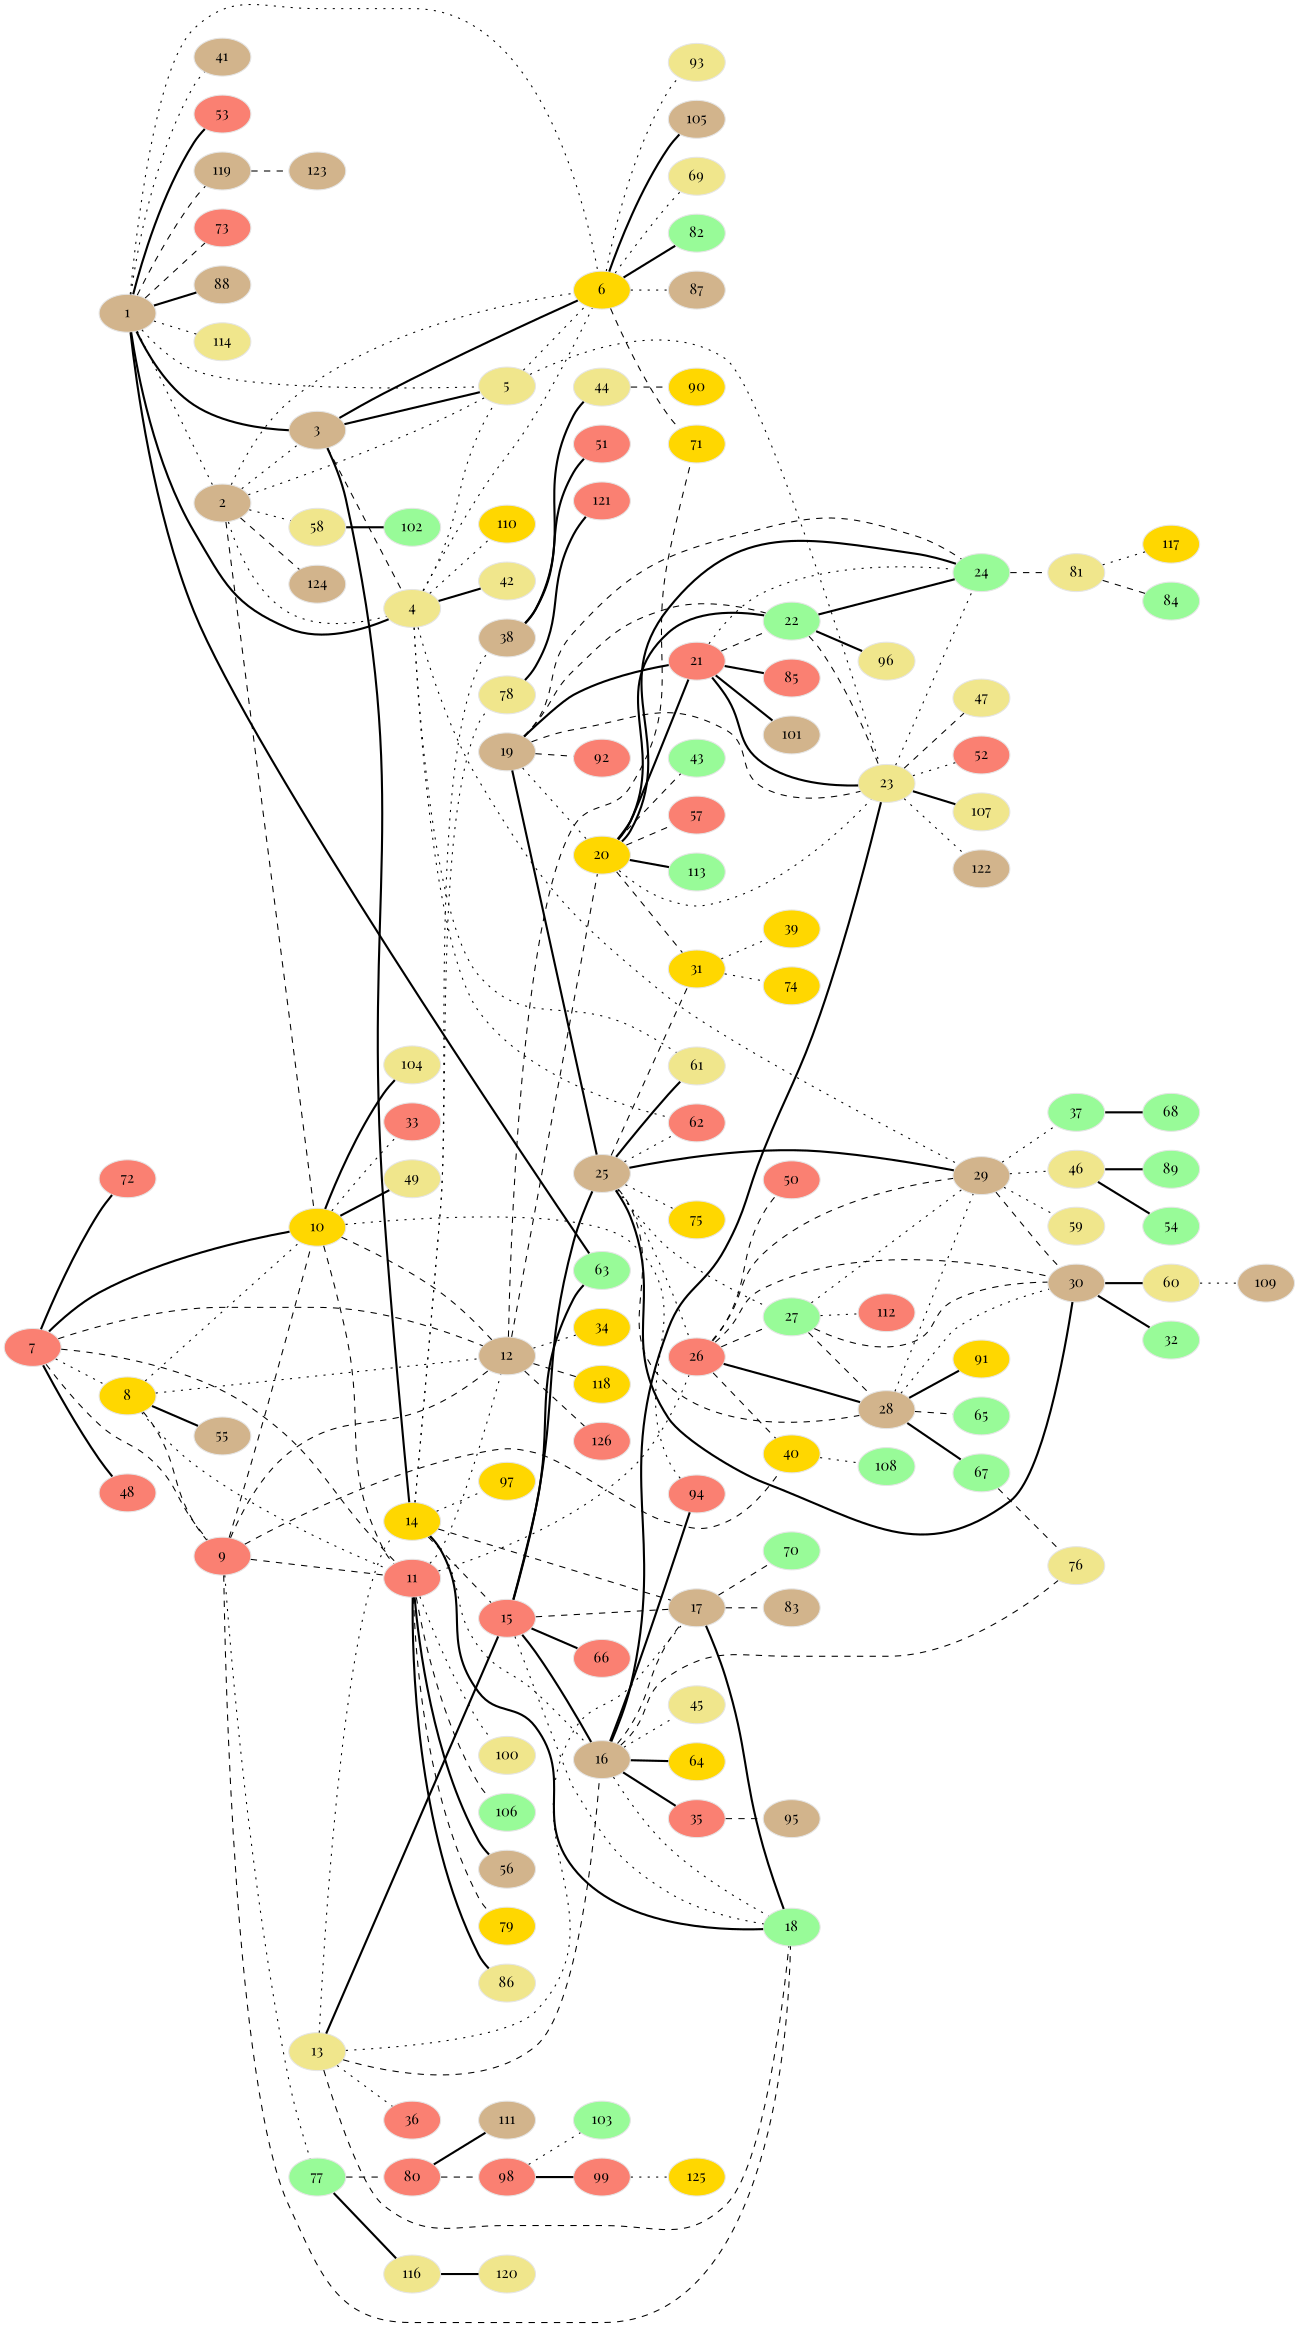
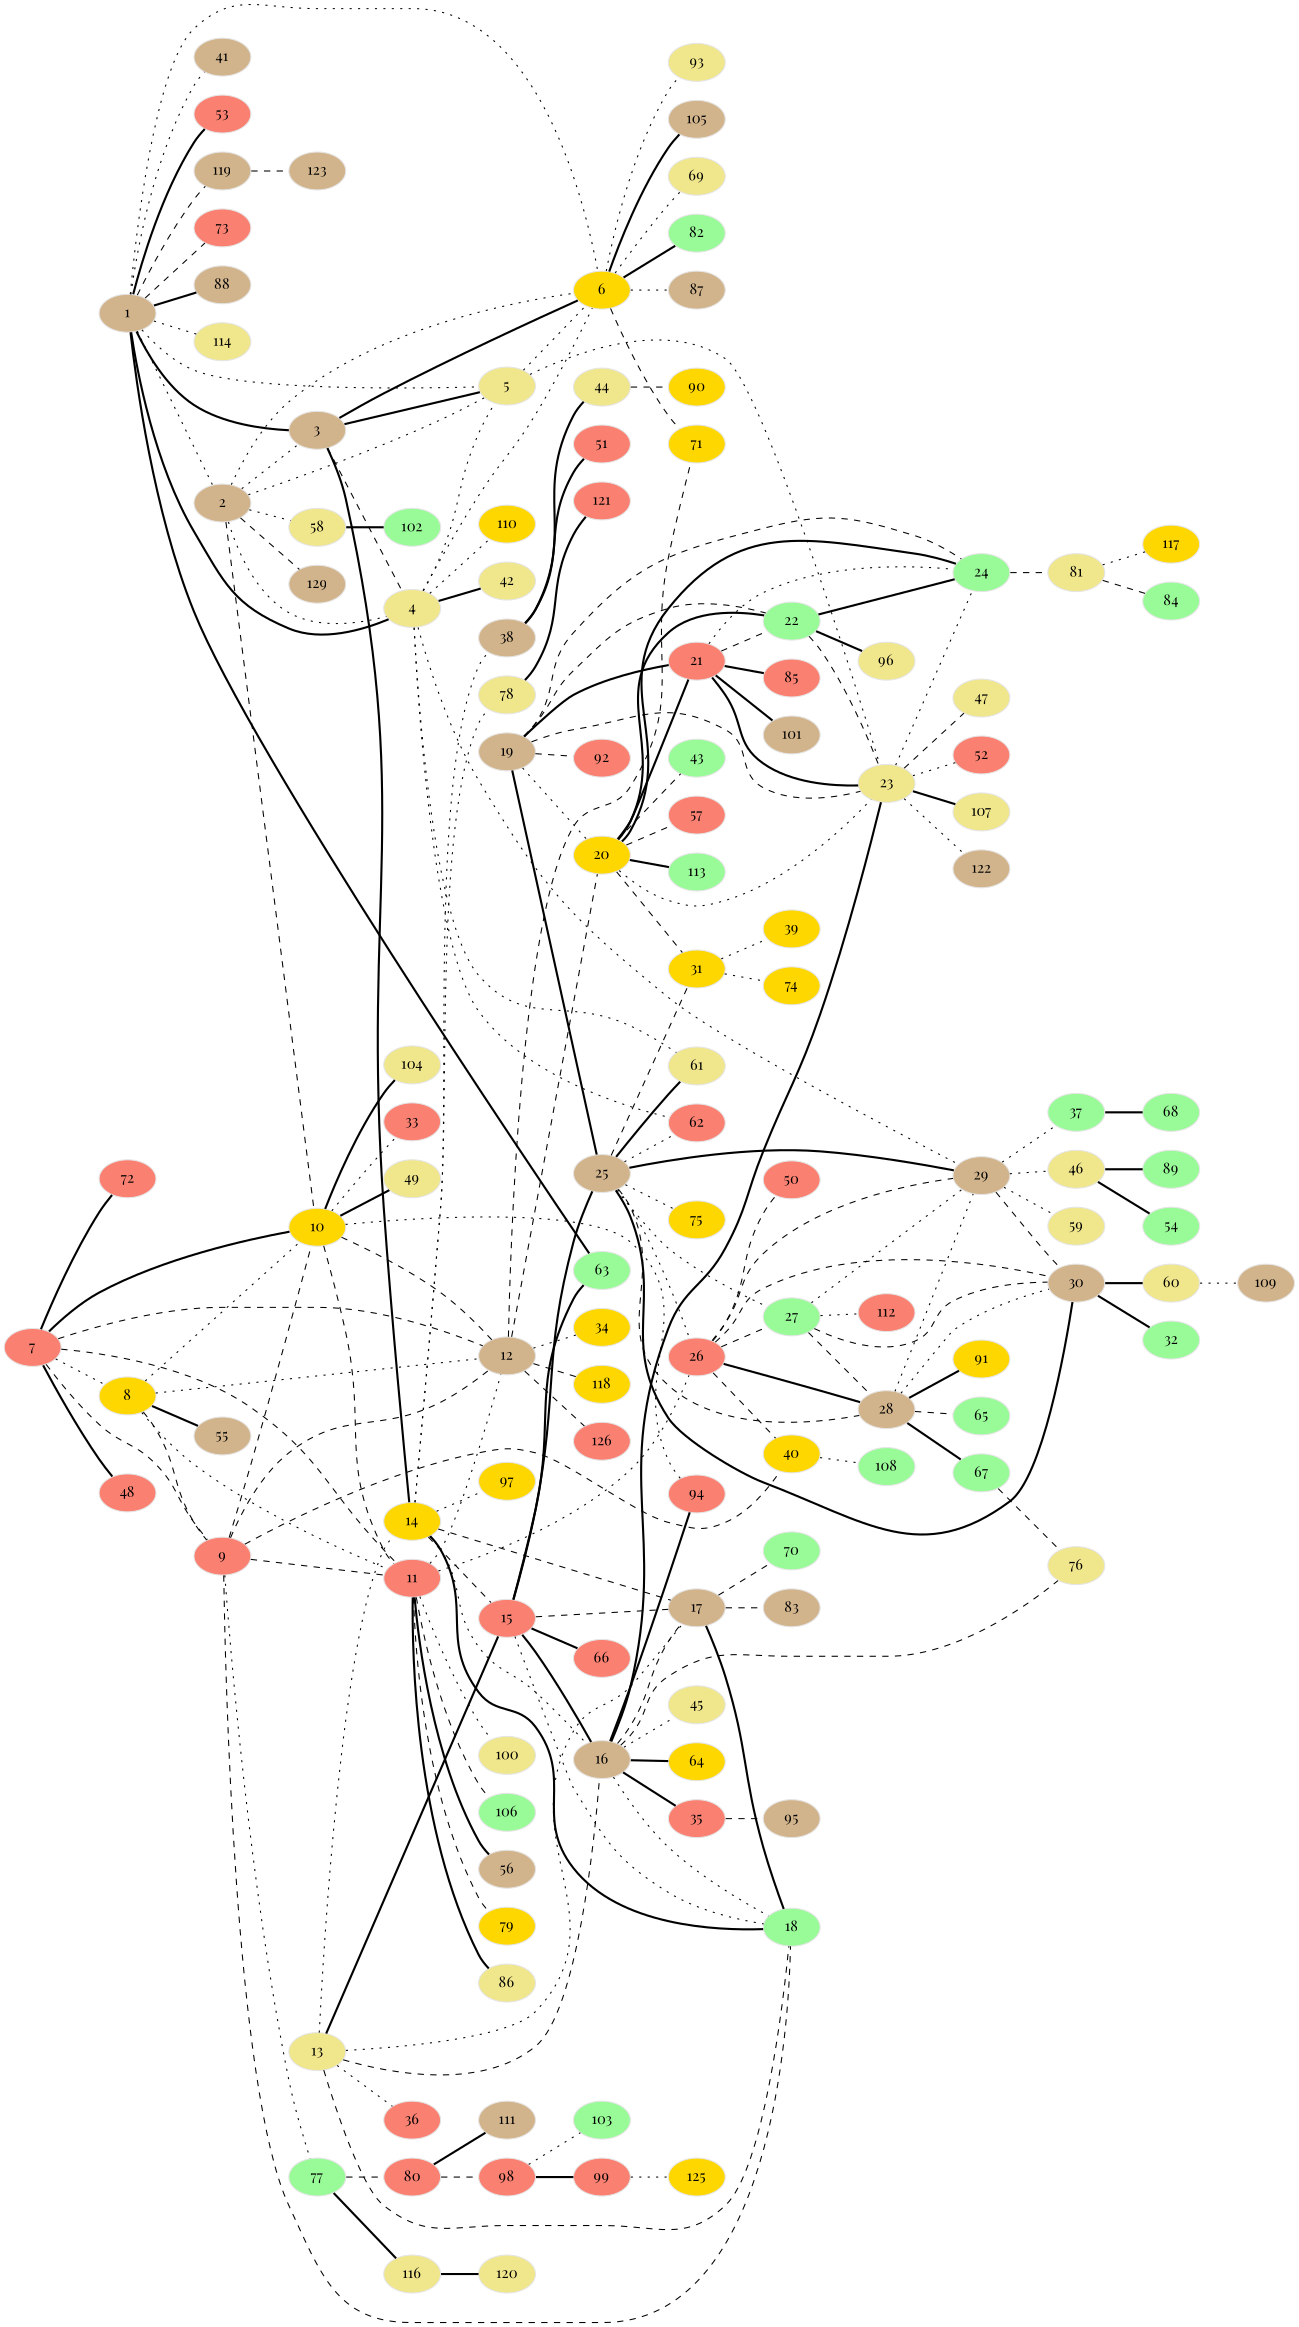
(317, 584) -> (317, 584)
